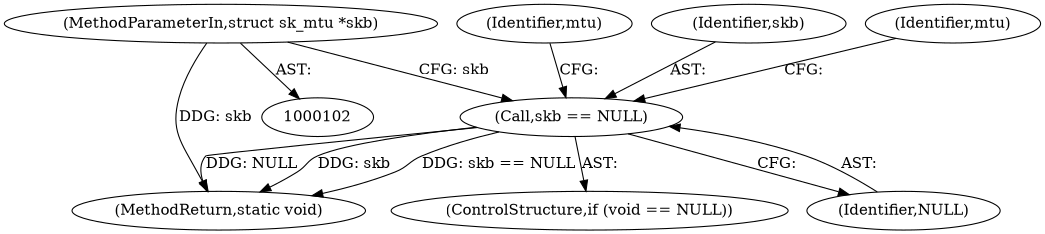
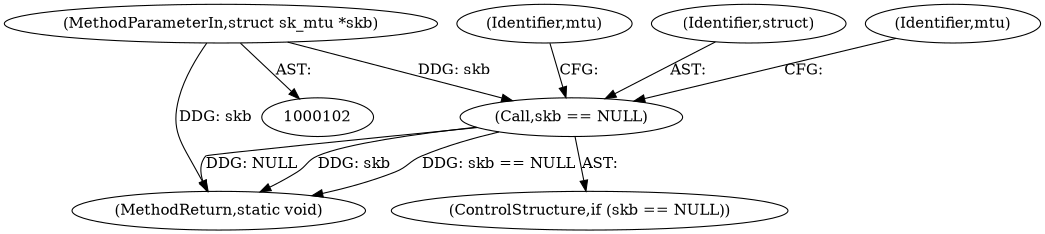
(749, 24) -> (749, 24)
(454, 70) -> (454, 70)
(590, 211) -> (590, 211)
(904, 211) -> none
